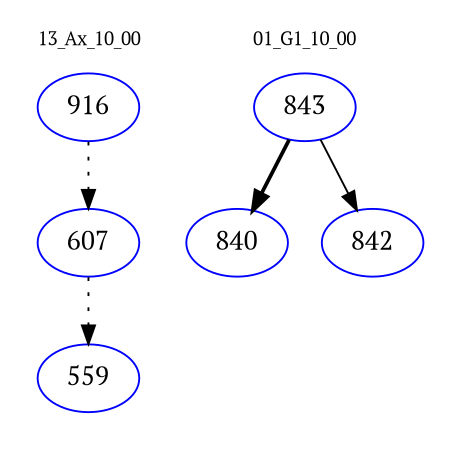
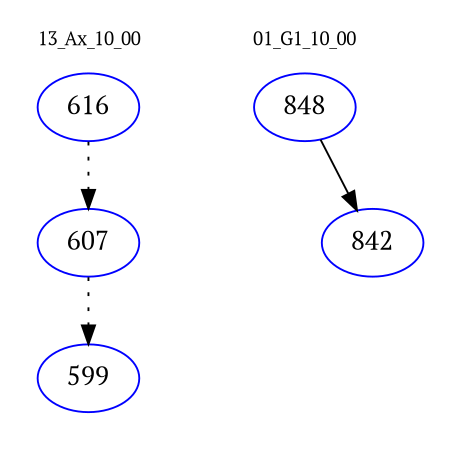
(88, 107) -> (88, 107)
(305, 107) -> (305, 107)
(237, 243) -> none
(88, 378) -> (88, 378)
